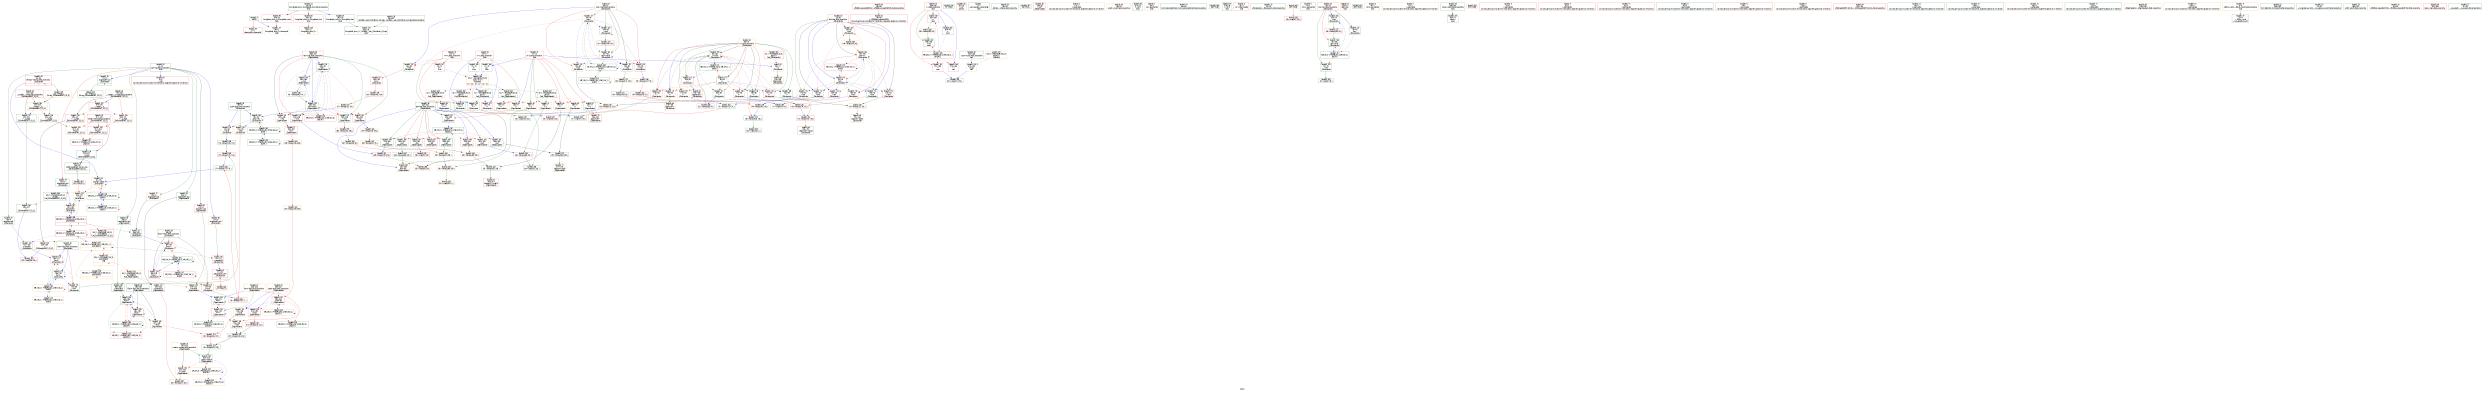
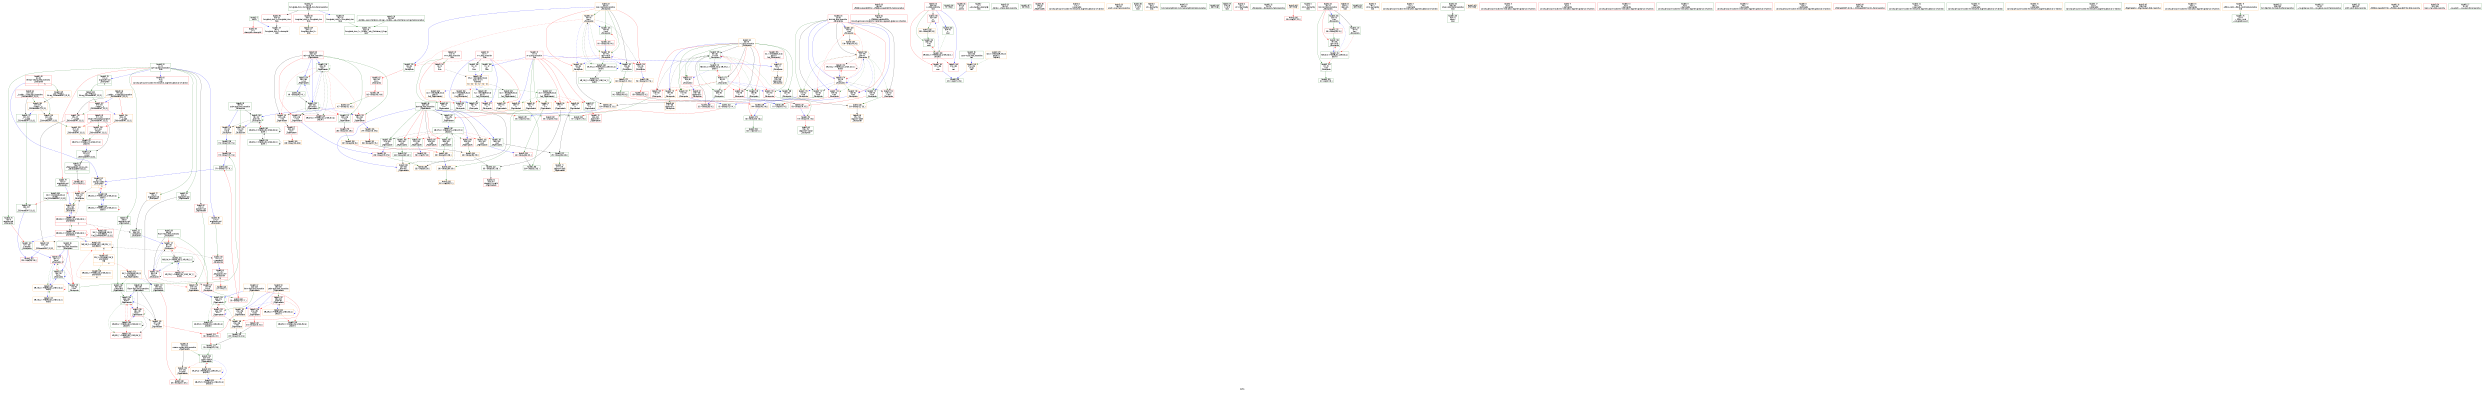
(293, 208) -> none
